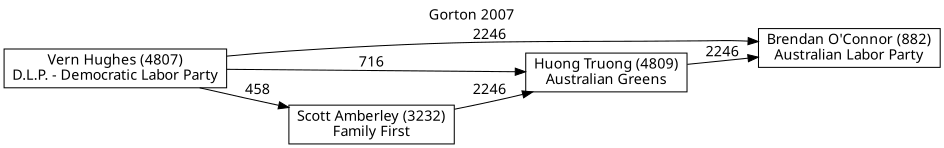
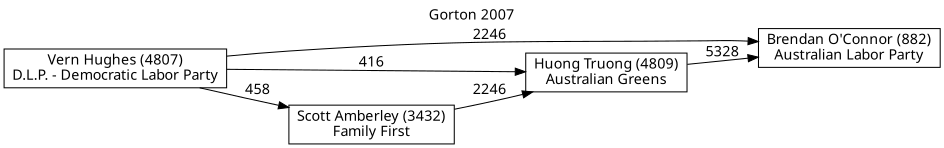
(723, 53) -> (723, 53)
(372, 63) -> (372, 63)
(372, 125) -> (372, 125)
